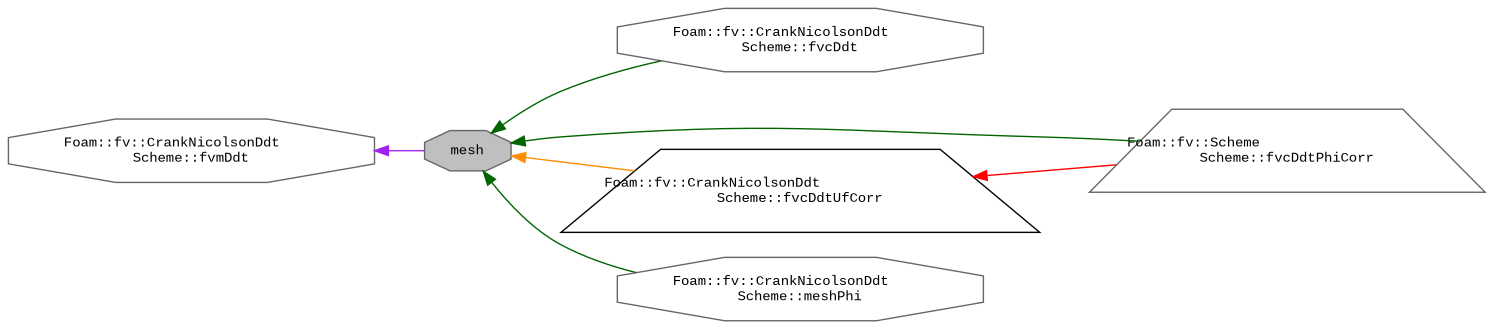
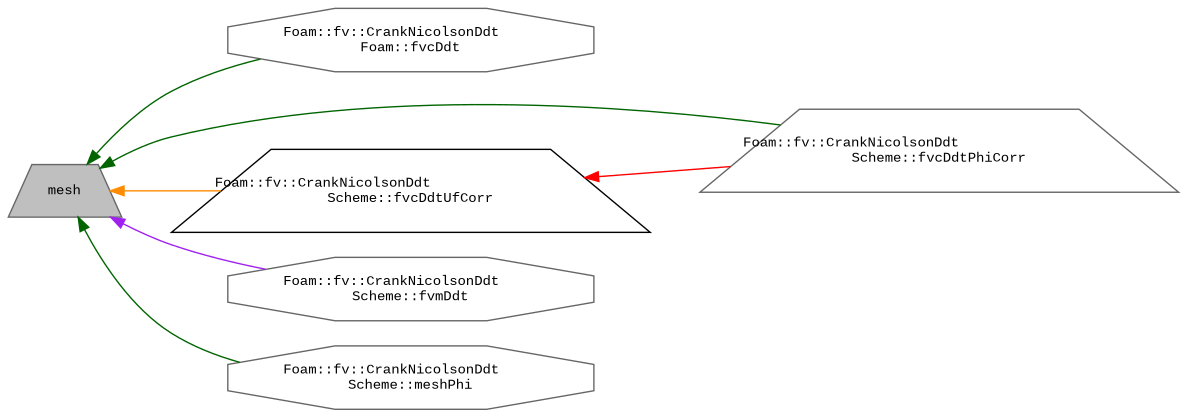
(800, 40) -> (411, 40)
(406, 151) -> (193, 252)
(468, 151) -> (65, 191)
(1287, 151) -> (939, 151)
